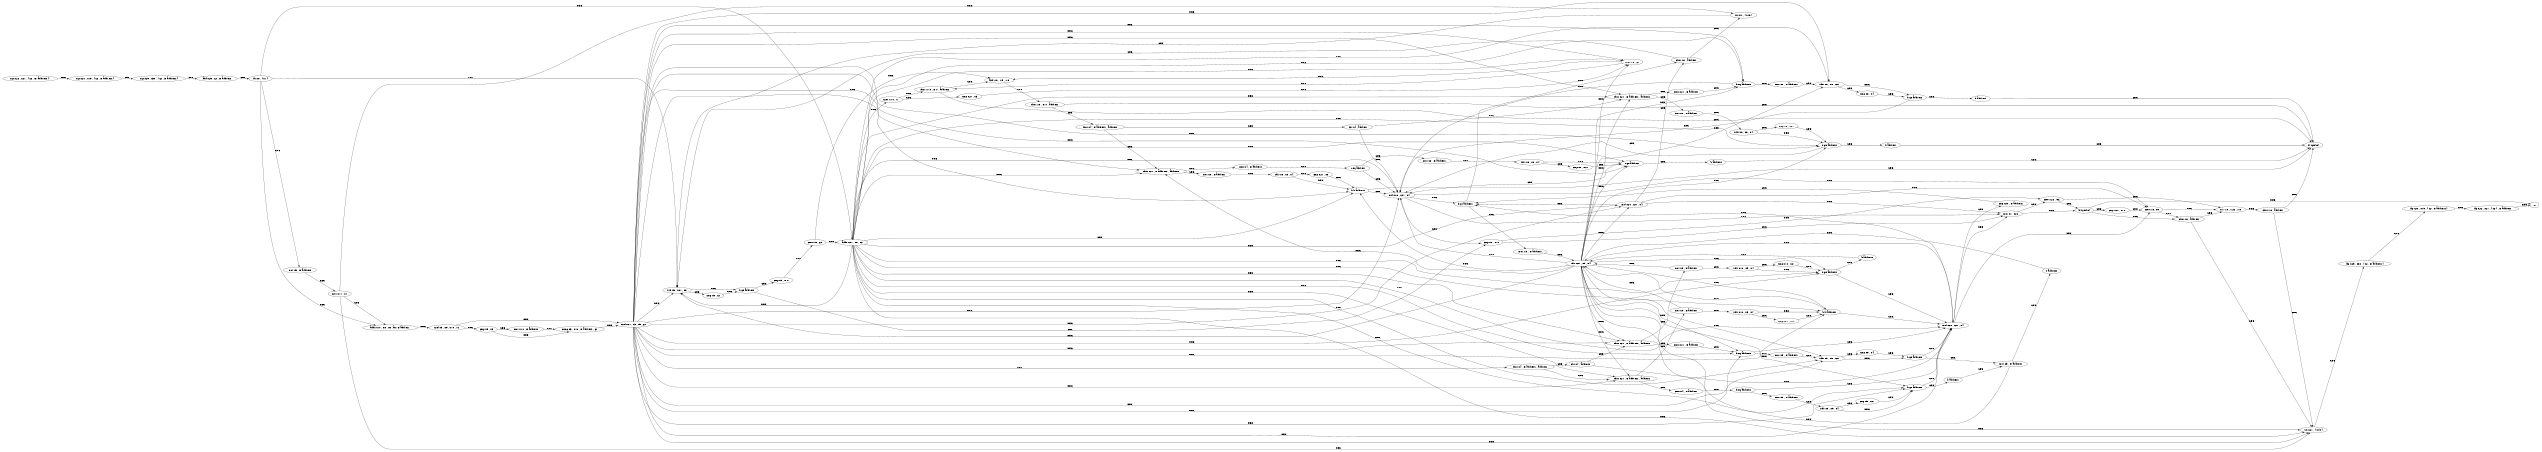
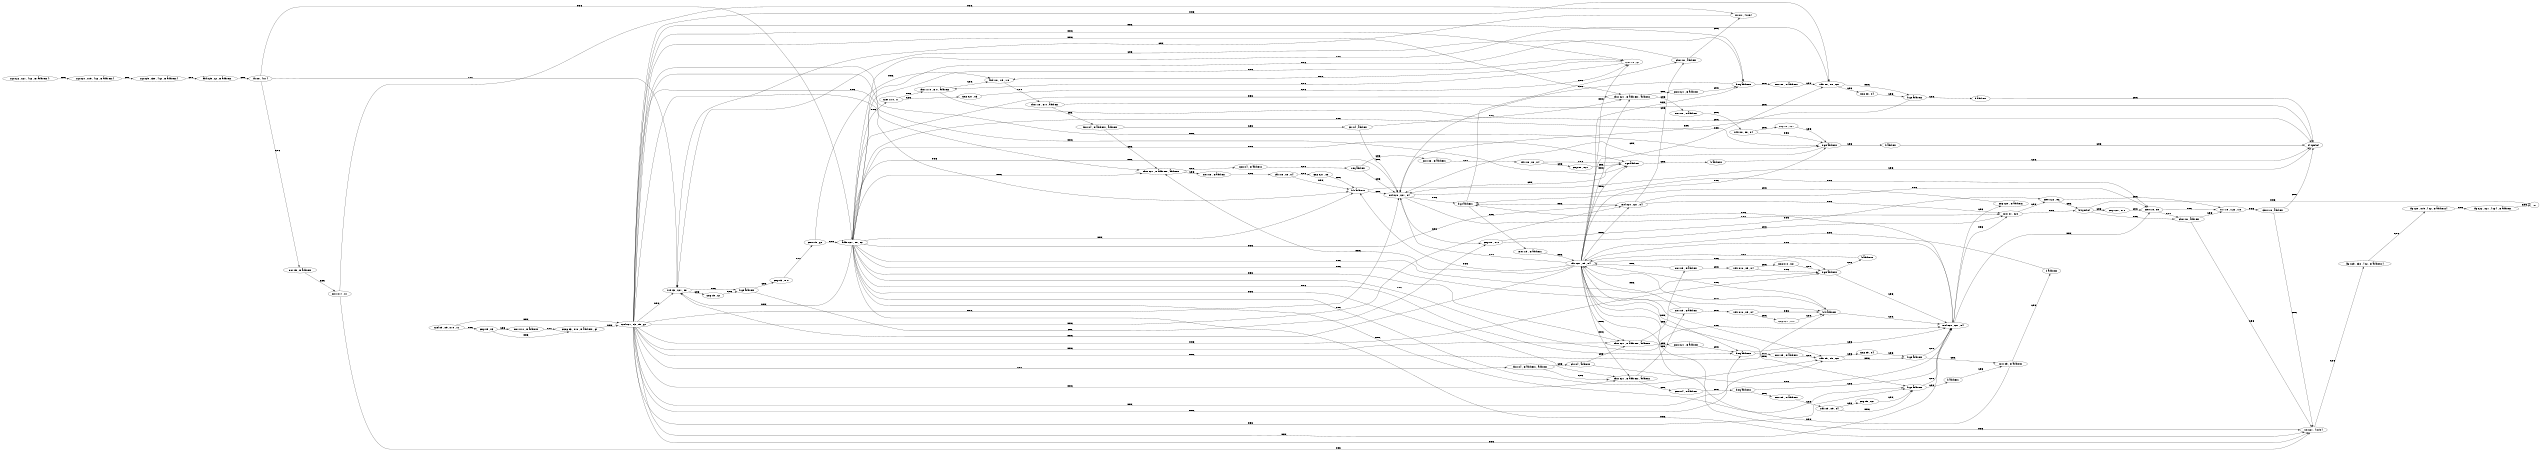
(390, 328) -> none
